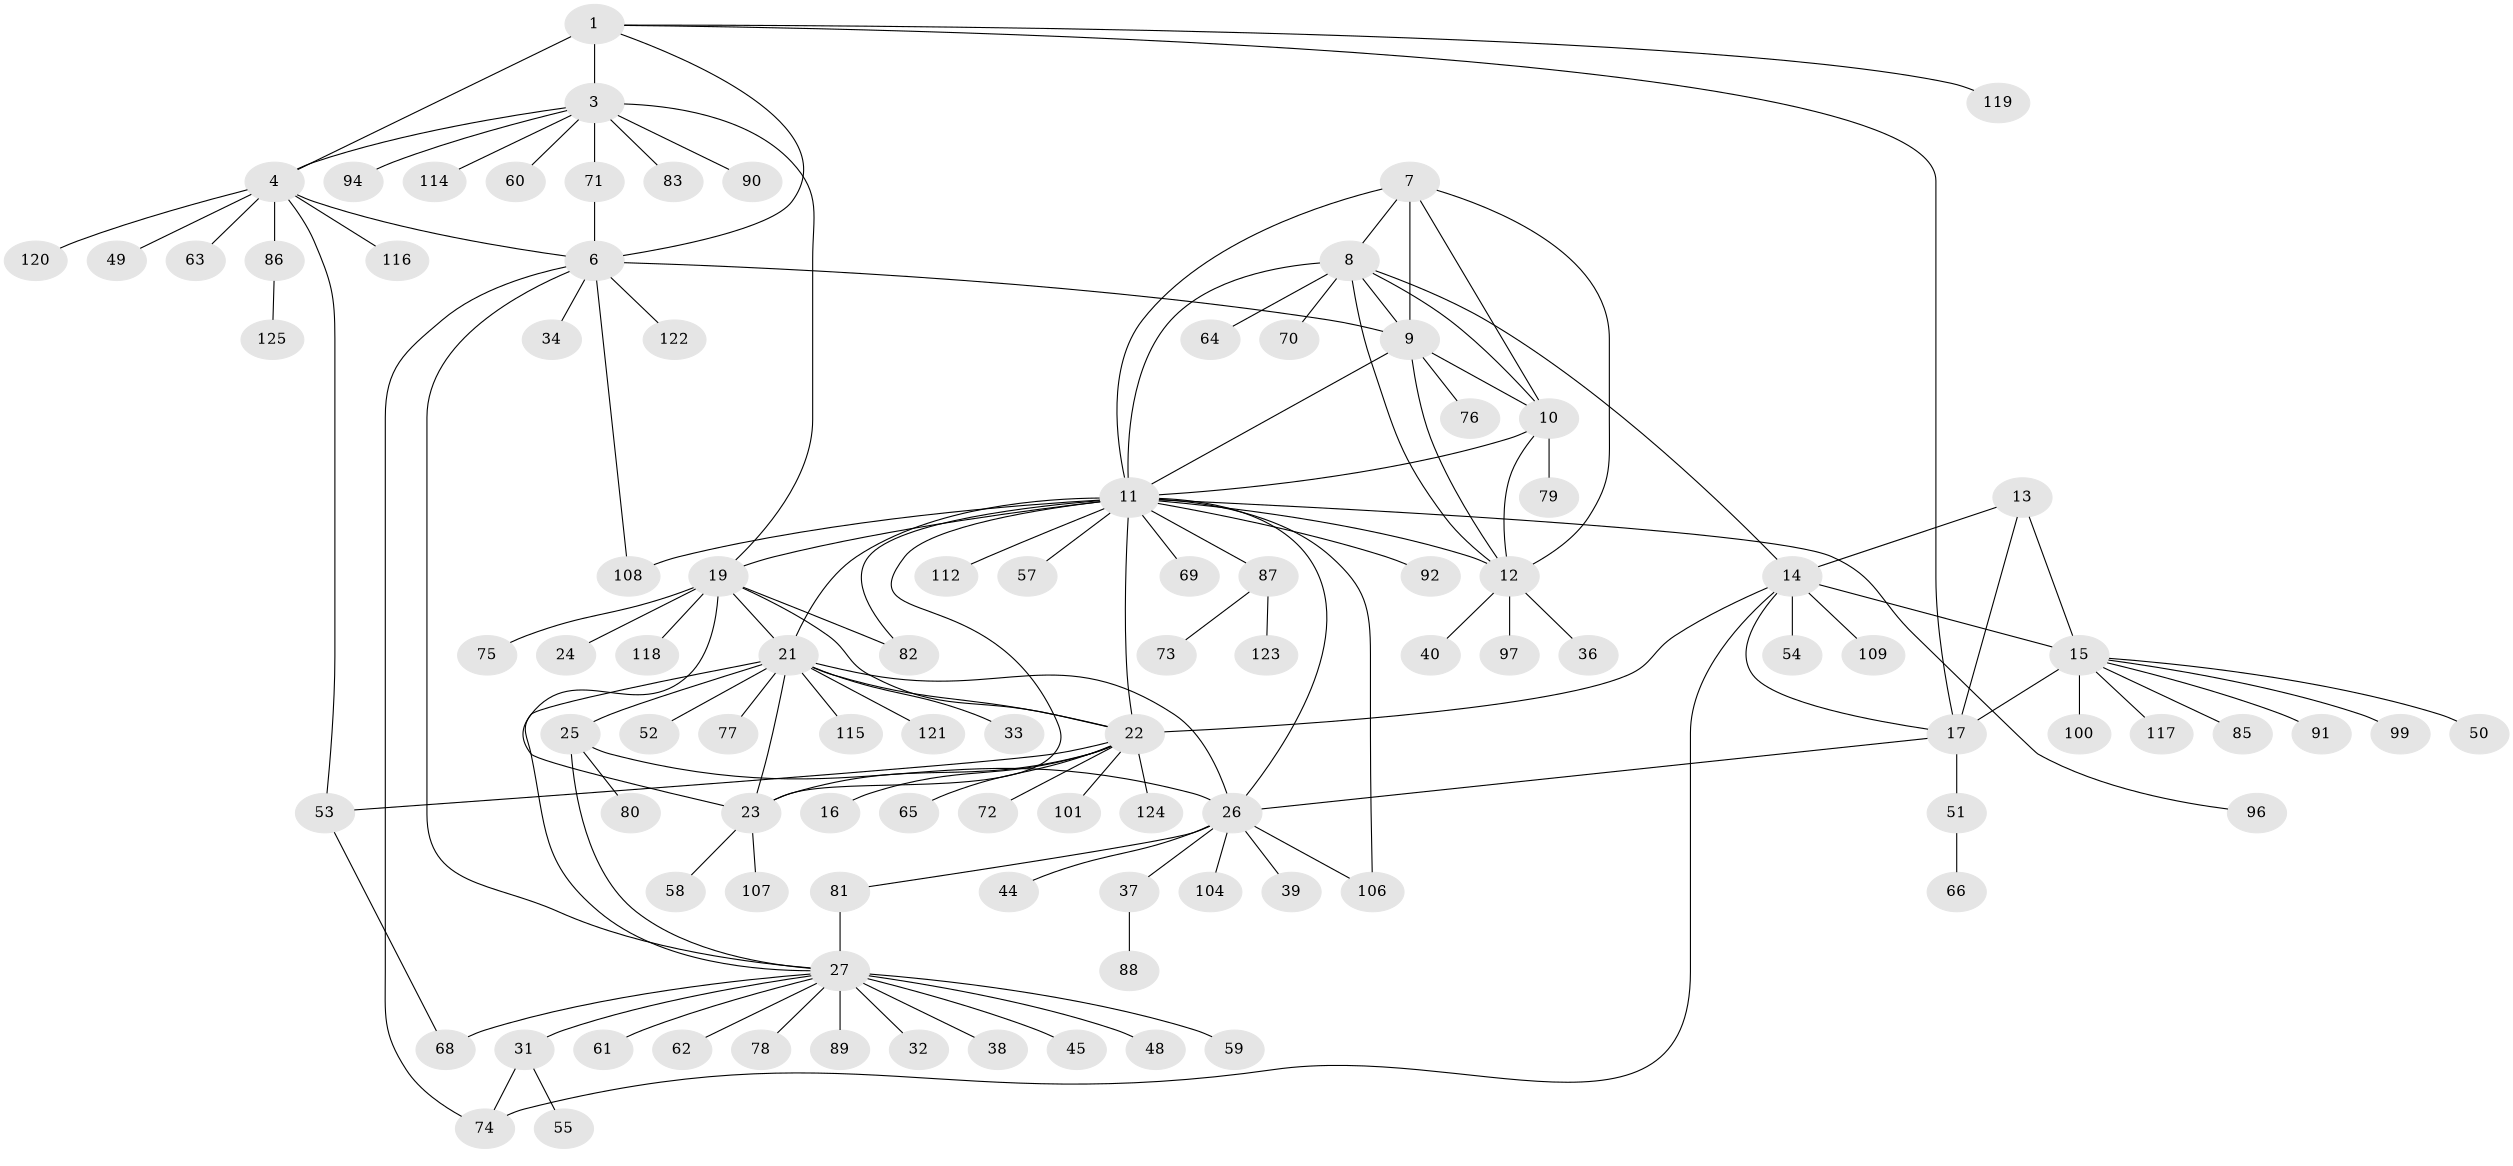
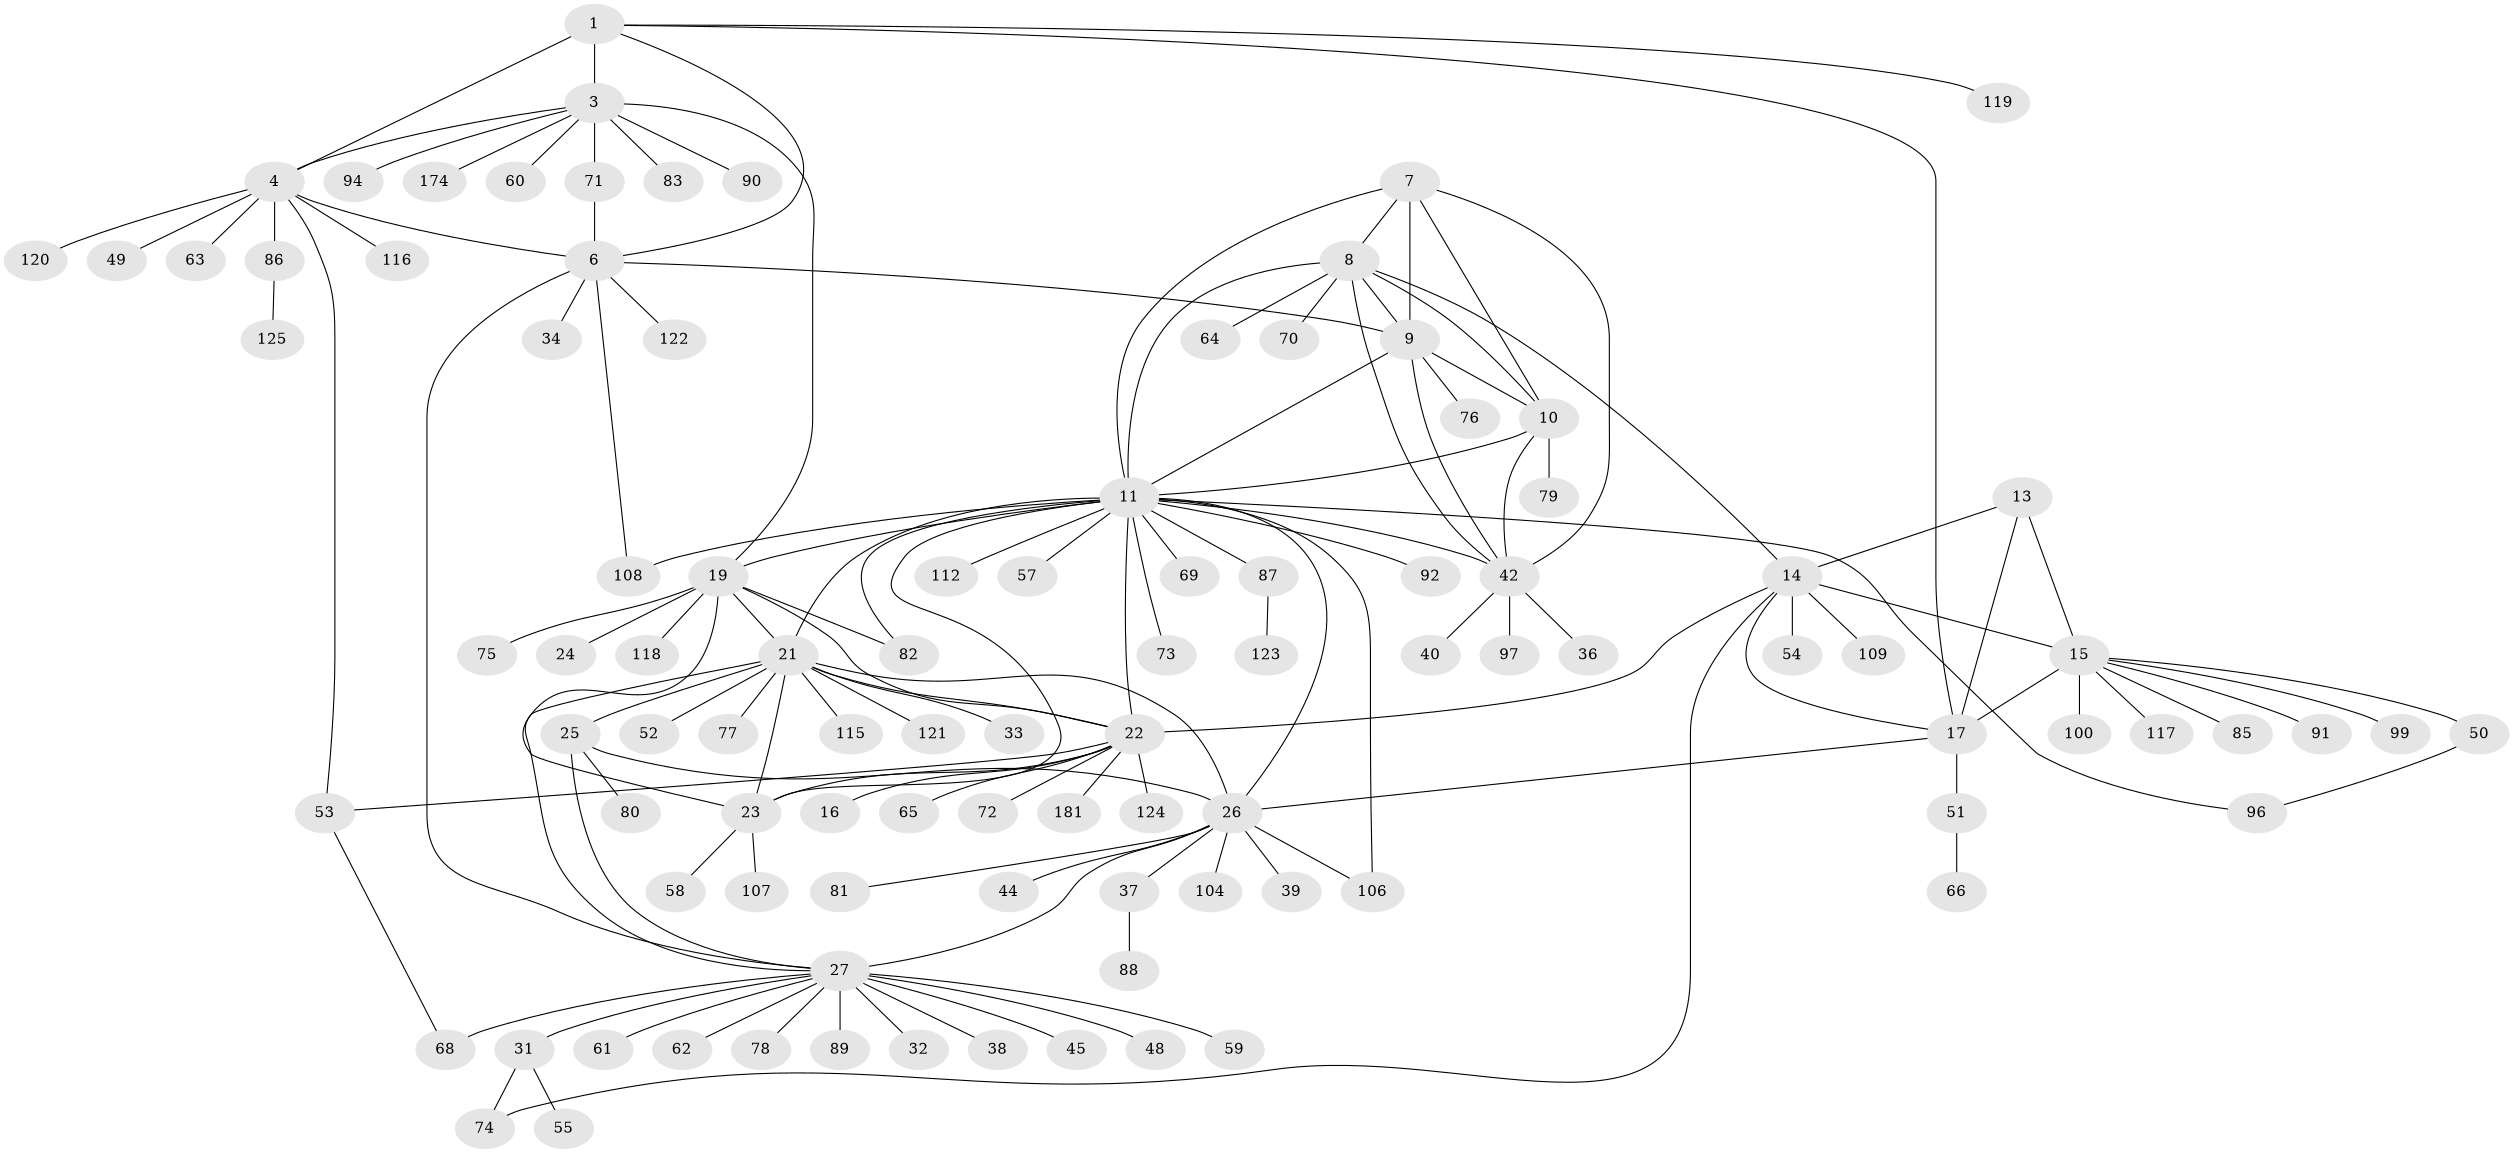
(435, 182) -> (435, 182)
(1510, 576) -> (1510, 576)
(1218, 616) -> (1146, 577)
(385, 655) -> none
none -> (2371, 778)
(1069, 813) -> (1069, 813)
(840, 932) -> (1047, 912)
